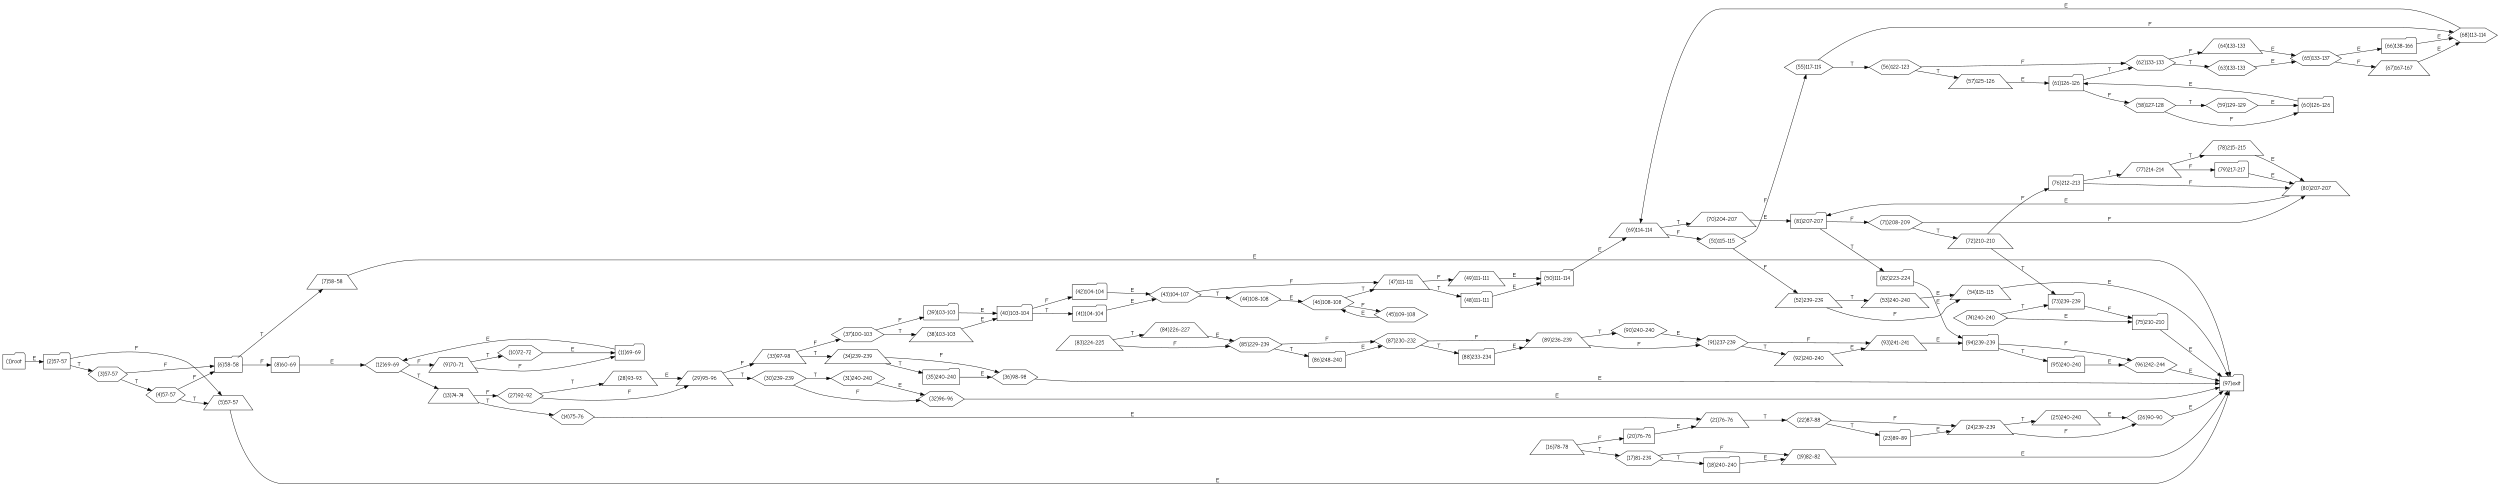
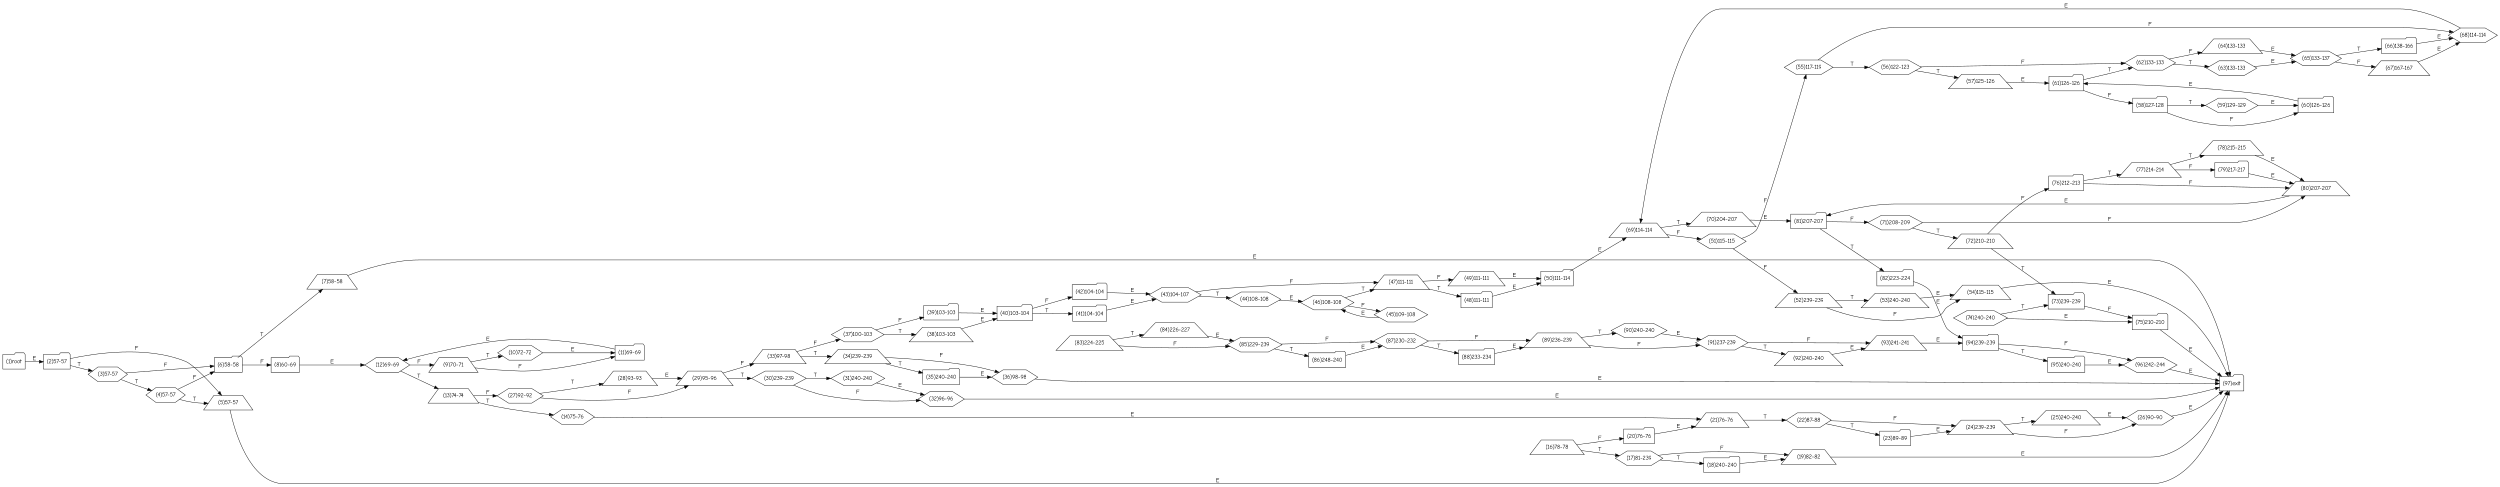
(2473, 35) -> (2473, 35)
(2359, 49) -> (2359, 49)
(2150, 105) -> (2150, 105)
